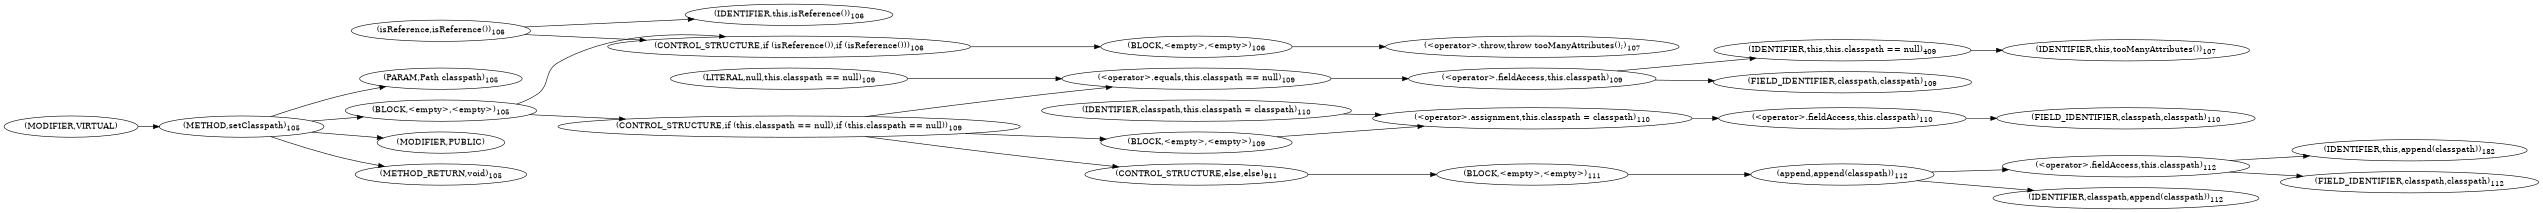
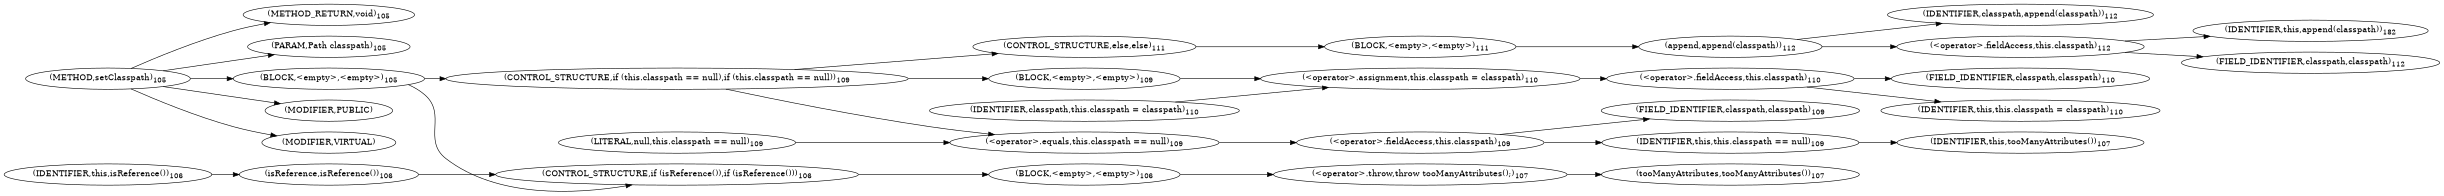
(606, 23) -> (223, 175)
(1930, 49) -> (1818, 142)
none -> (2020, 111)
(146, 127) -> (200, 116)
(1271, 174) -> (1159, 46)
none -> (1730, 175)
